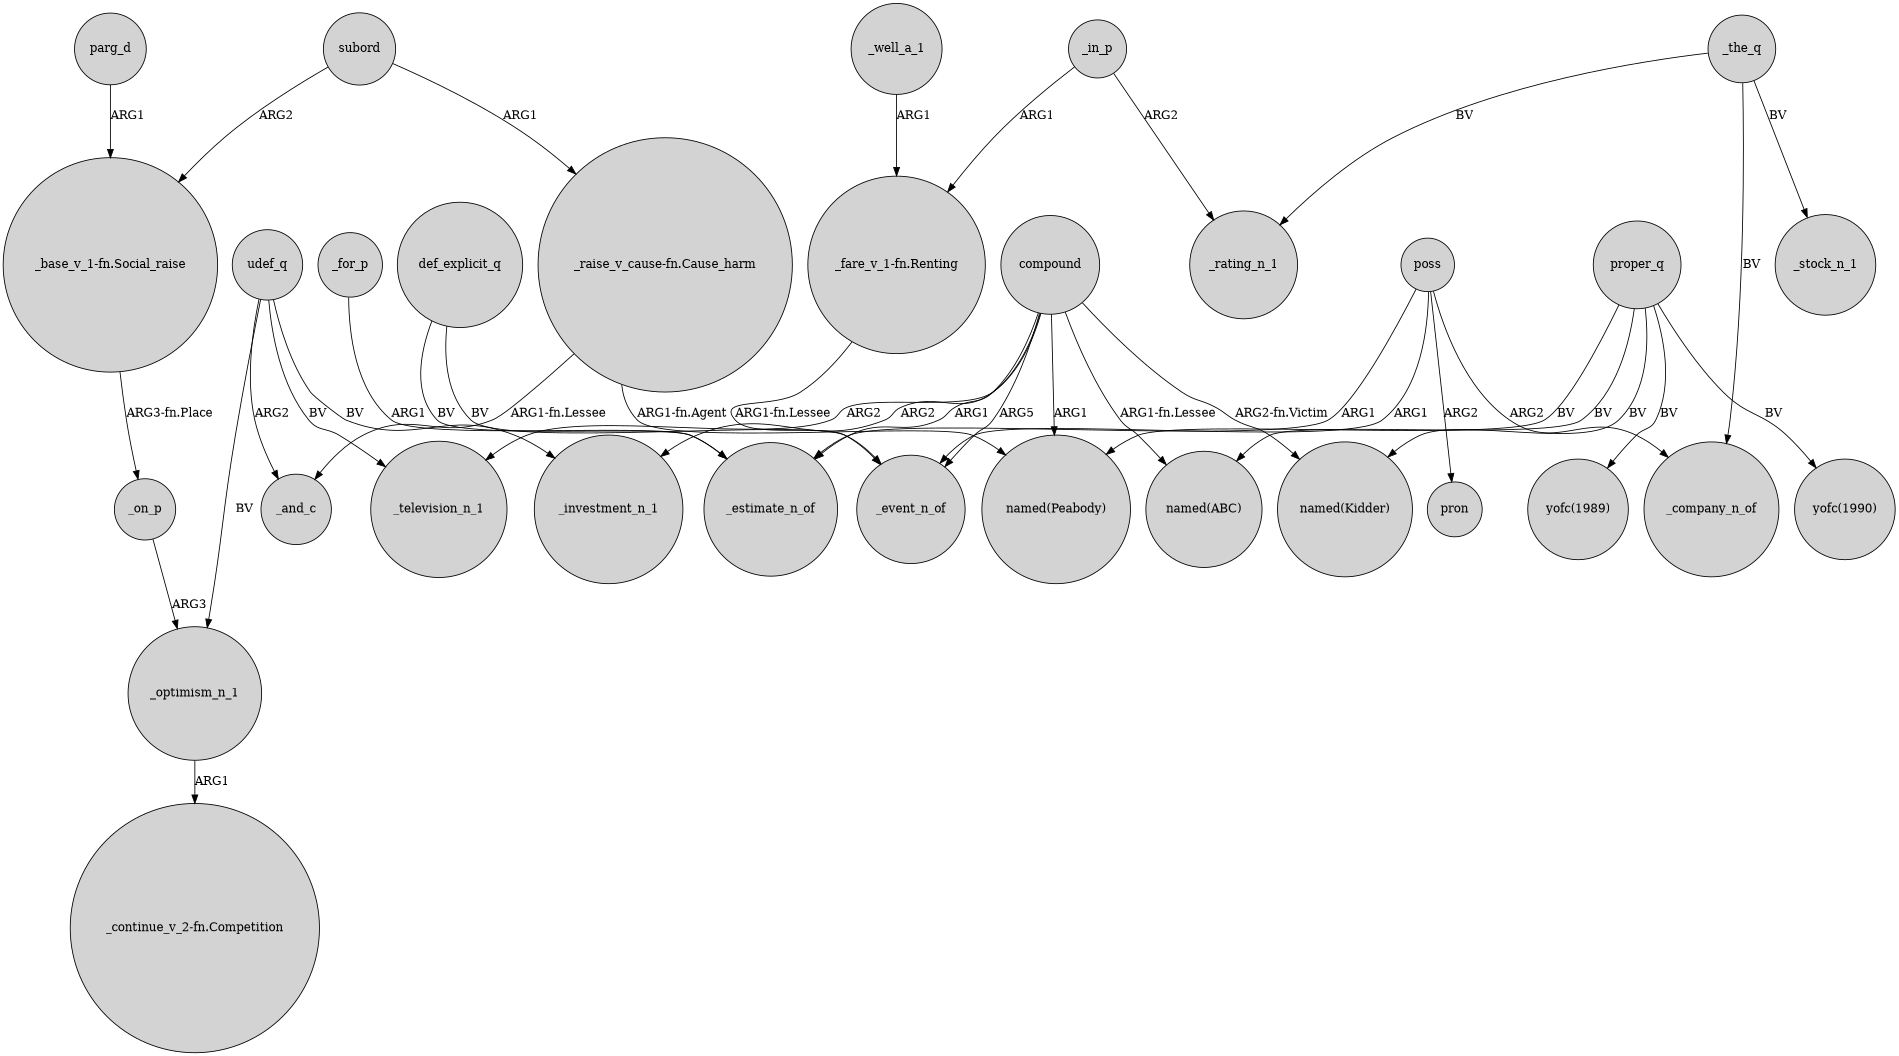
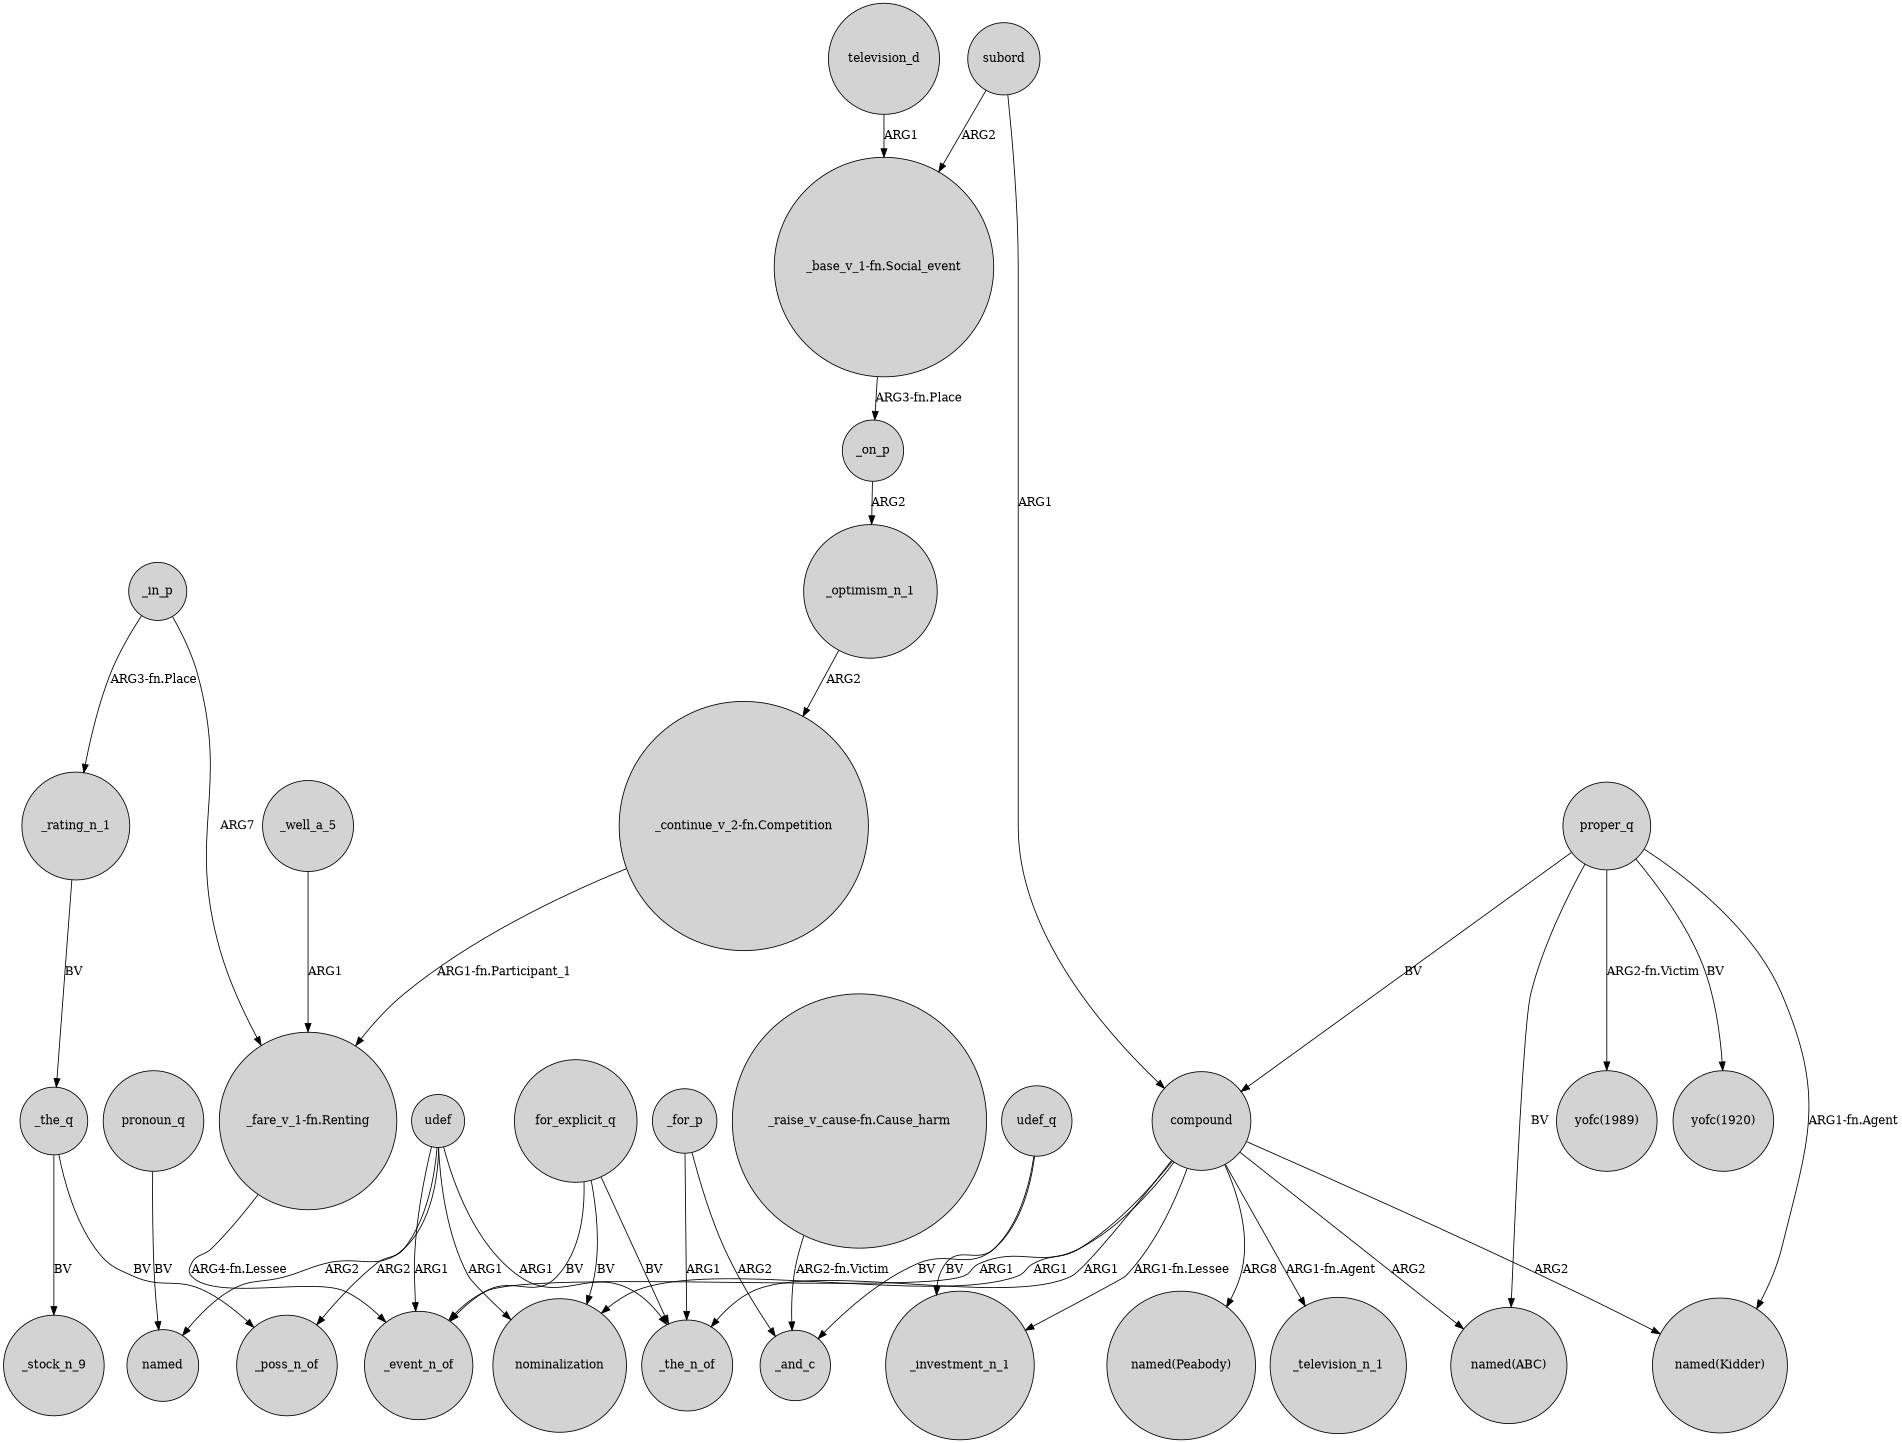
(110, 49) -> (884, 59)
(897, 49) -> (308, 826)
(1482, 101) -> (64, 979)
(485, 109) -> (1018, 610)
(1037, 116) -> (238, 826)
(1161, 116) -> (154, 680)
(110, 265) -> (884, 267)
(460, 265) -> (576, 1121)
(1428, 265) -> (438, 1121)
(1825, 265) -> (54, 1366)
(296, 401) -> none
(272, 414) -> (927, 1270)
(558, 414) -> (843, 1270)
(783, 414) -> (239, 1270)
(864, 414) -> (1331, 1270)
(918, 414) -> (1182, 1270)
(1017, 414) -> (997, 1270)
(1071, 414) -> (1260, 1270)
(1168, 414) -> (1409, 1270)
(1282, 414) -> (1551, 1270)
(1638, 414) -> (1853, 1121)
(1669, 414) -> (1653, 972)
(1539, 421) -> (1410, 969)
(800, 433) -> none
(232, 459) -> none
(771, 509) -> (687, 1366)
(1455, 509) -> (163, 1366)
(1711, 509) -> (287, 1366)
(1845, 509) -> (1723, 1121)
(189, 605) -> (889, 503)
(212, 782) -> (844, 680)
none -> (484, 939)
none -> (154, 1121)
none -> (723, 1245)
none -> (560, 1366)
